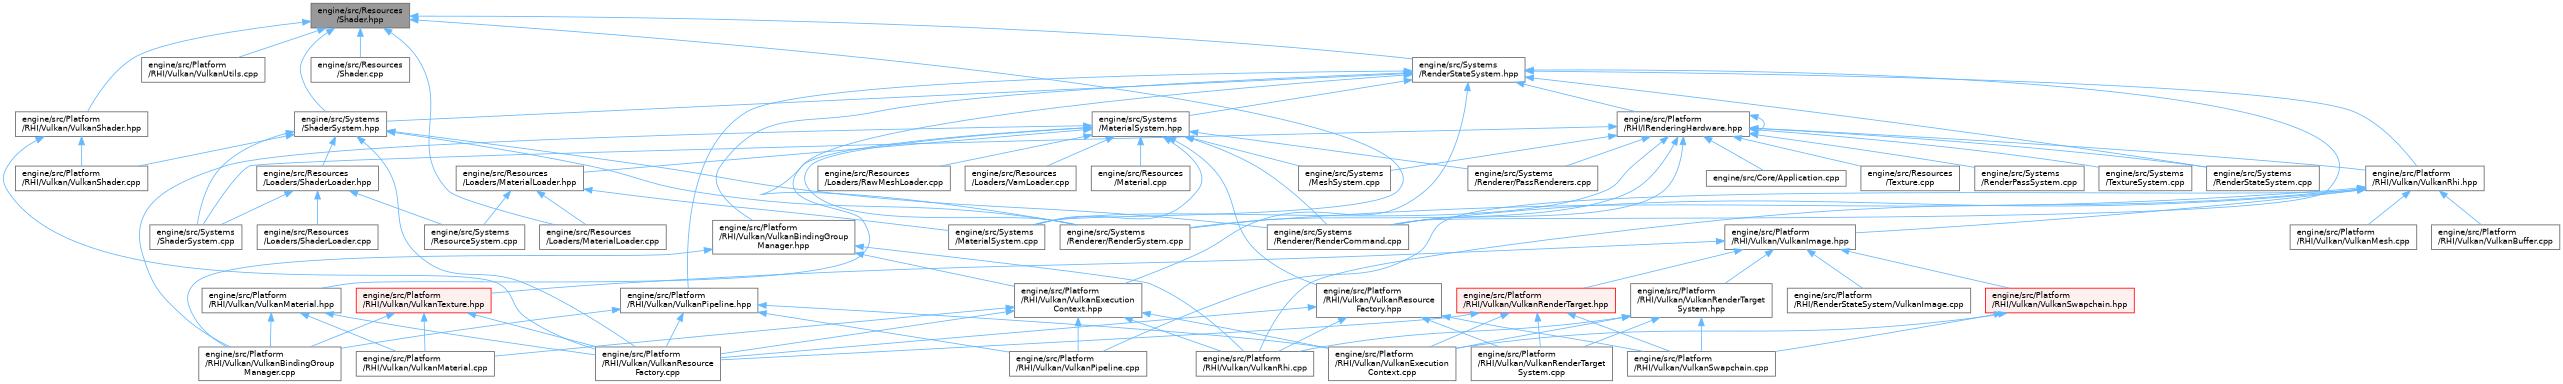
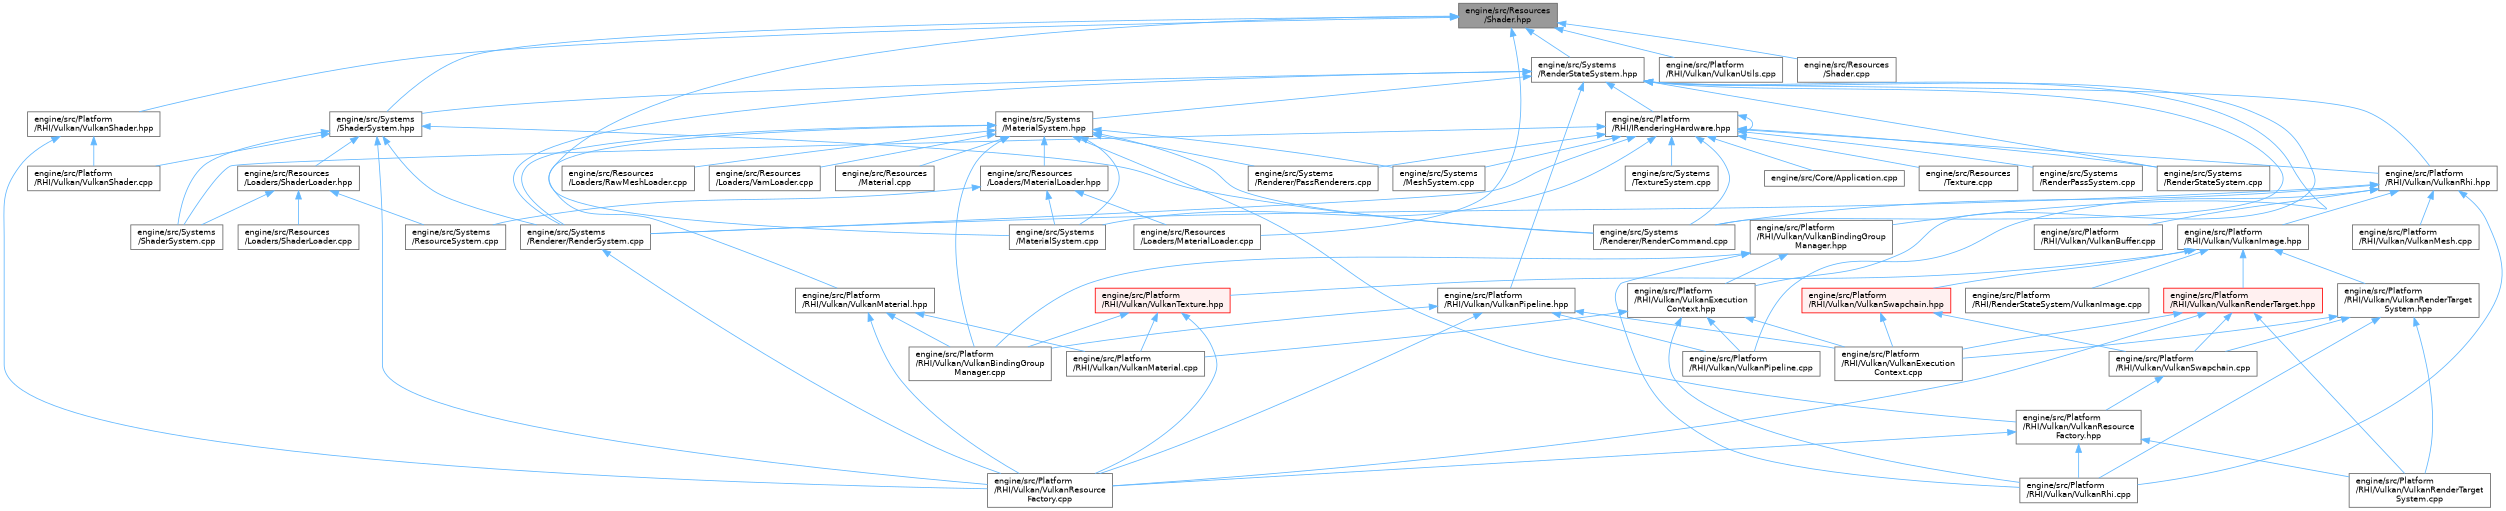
(856, 334) -> (799, 374)
(1581, 340) -> (2131, 395)
